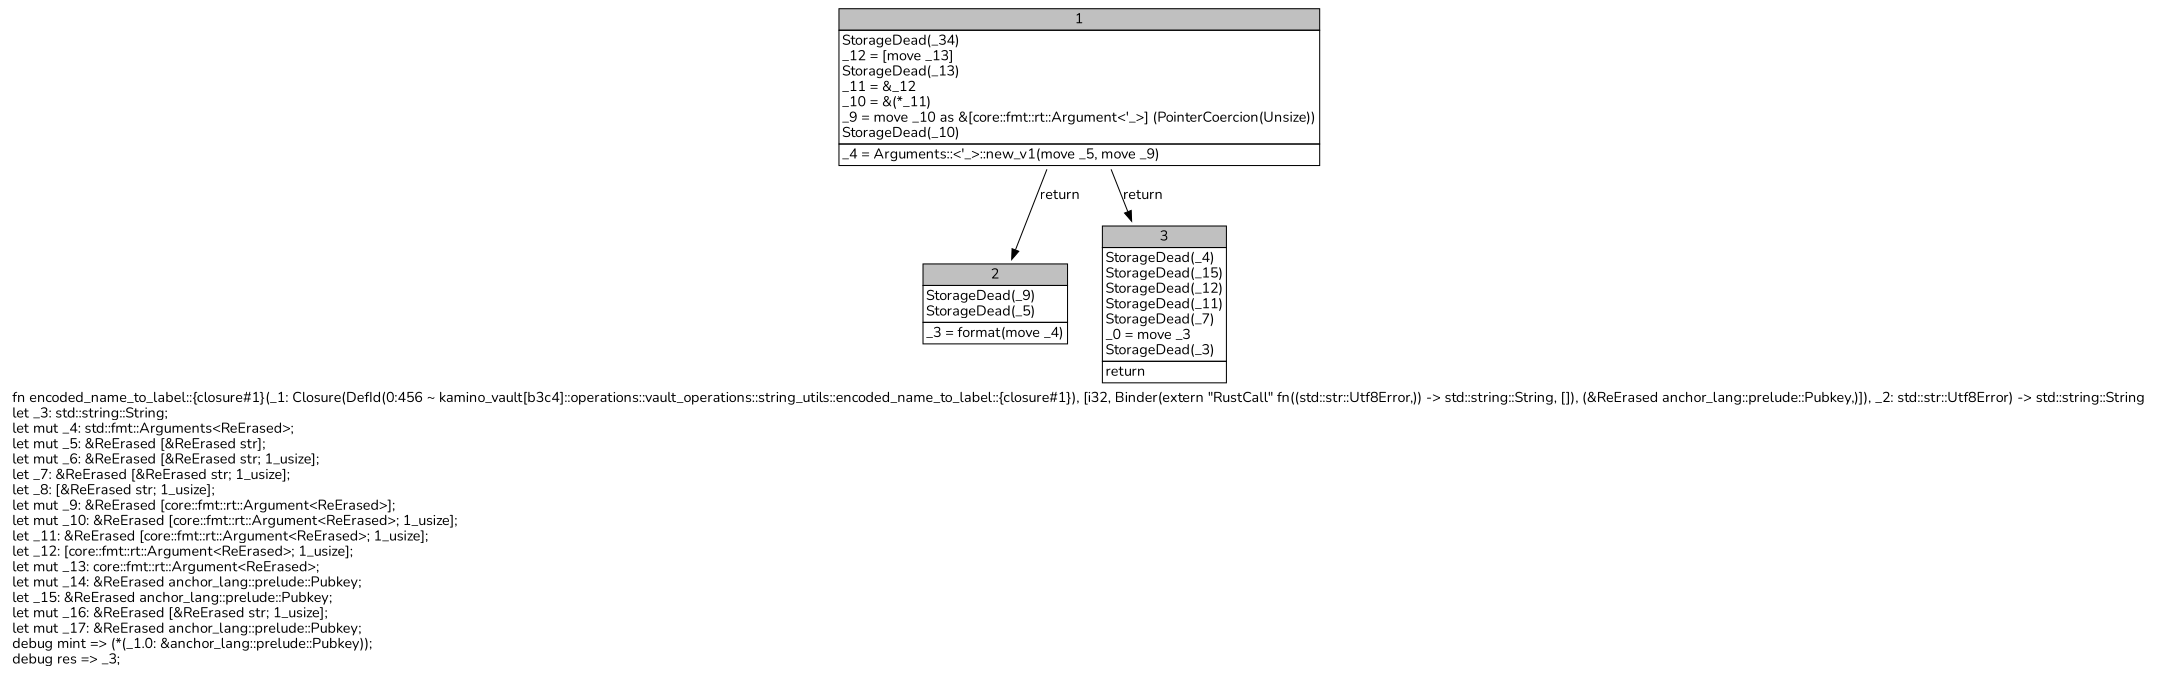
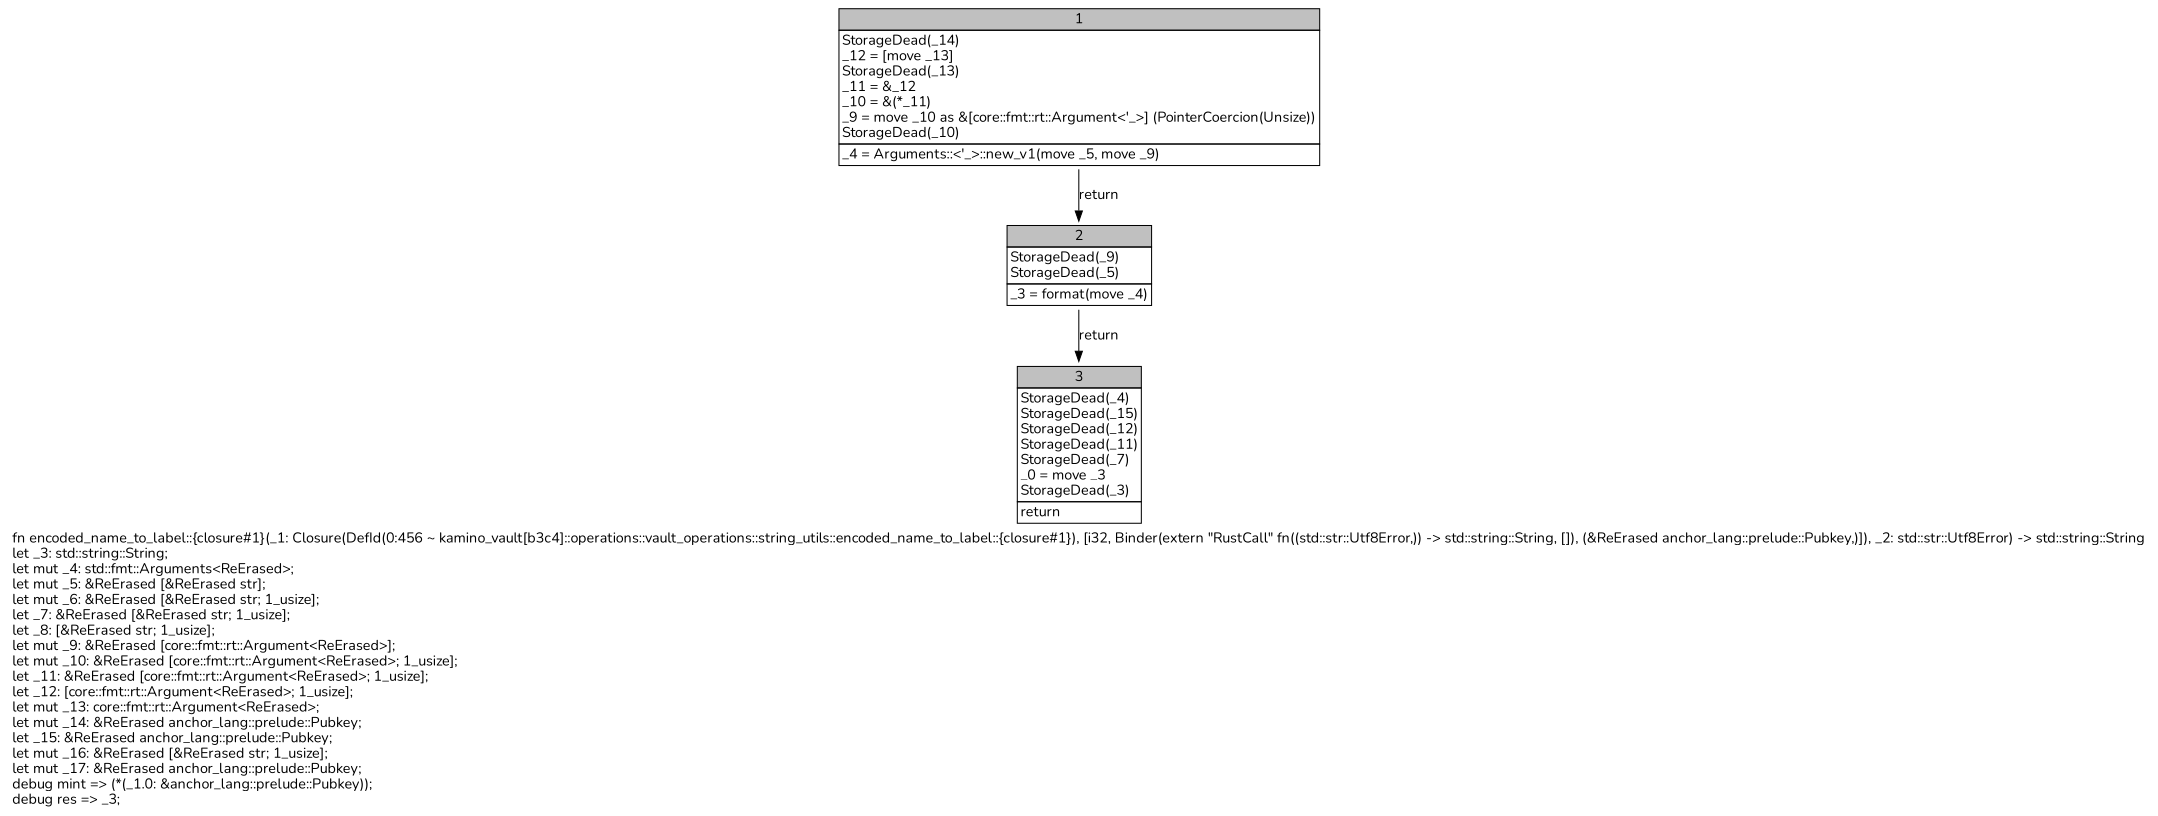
(901, 40) -> (901, 40)
(1119, 190) -> (1079, 330)
